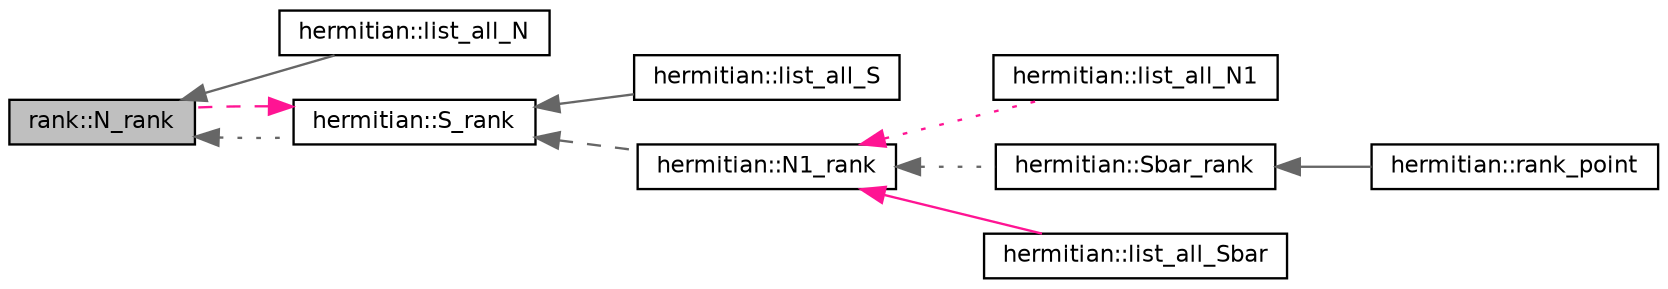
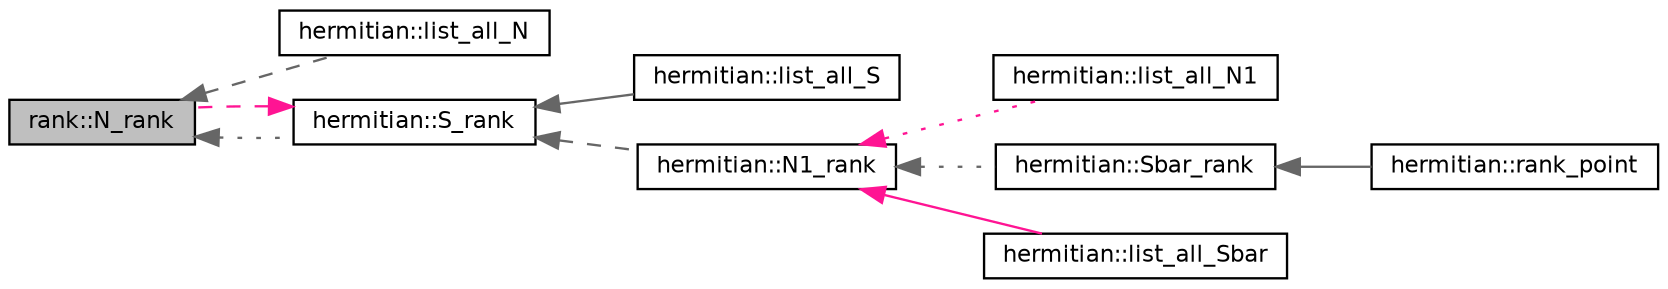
(270, 74) -> (270, 74)
